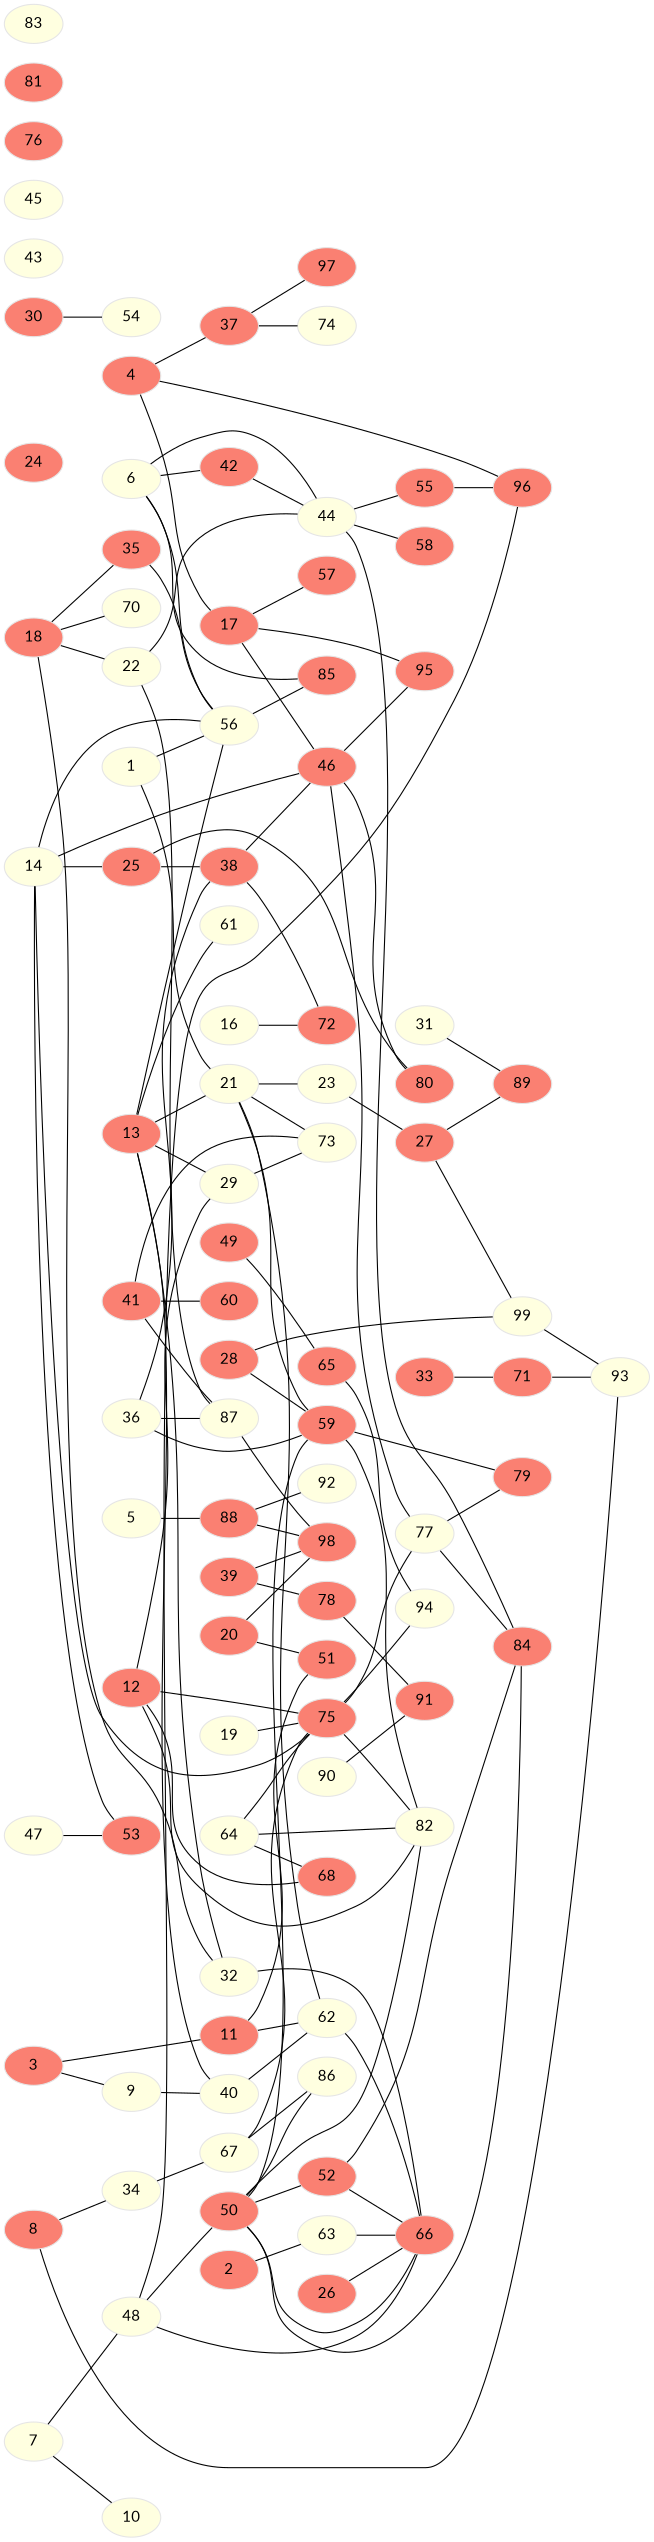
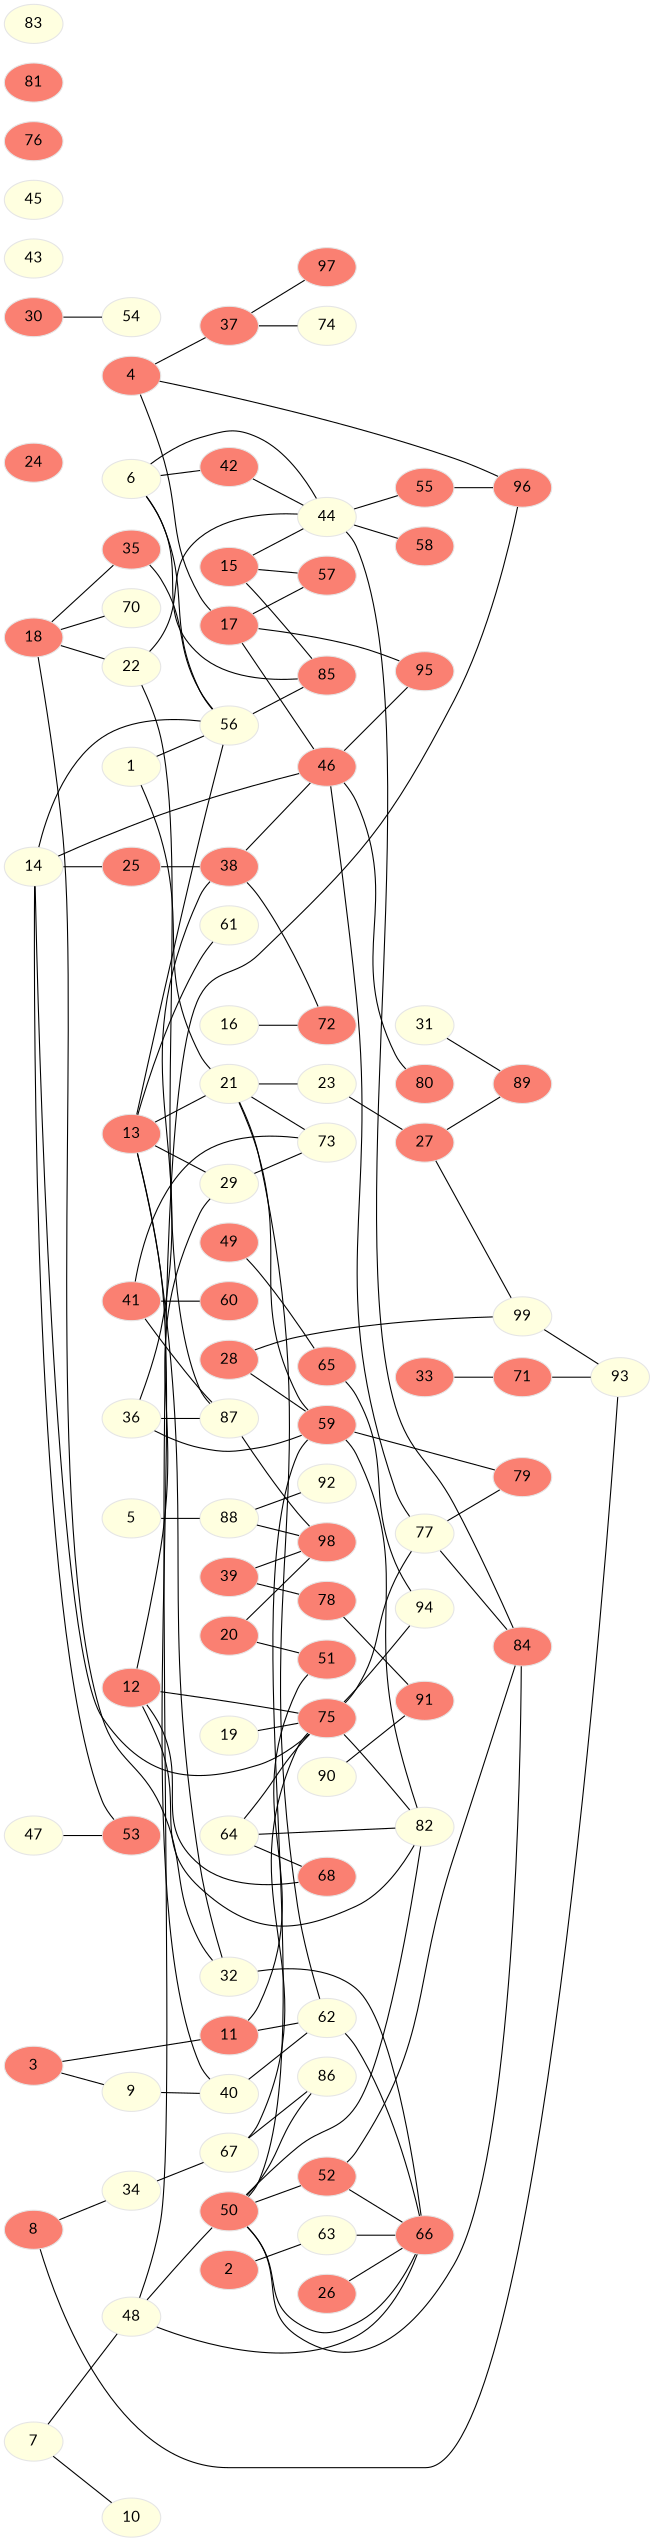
none -> (229, 567)
(315, 886) -> none
(229, 1518) -> (229, 1518)
